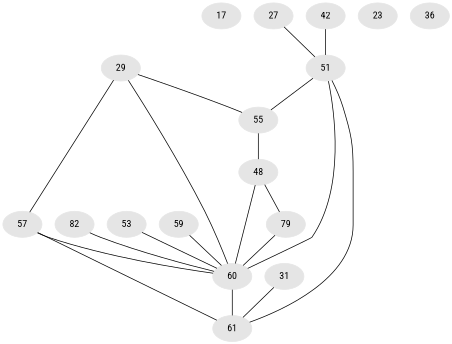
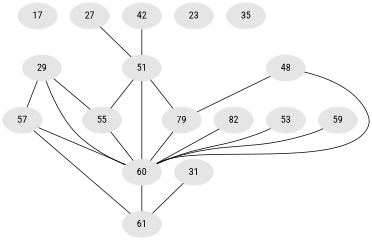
(430, 16) -> (246, 16)
(258, 146) -> (122, 146)
(353, 226) -> (162, 94)
